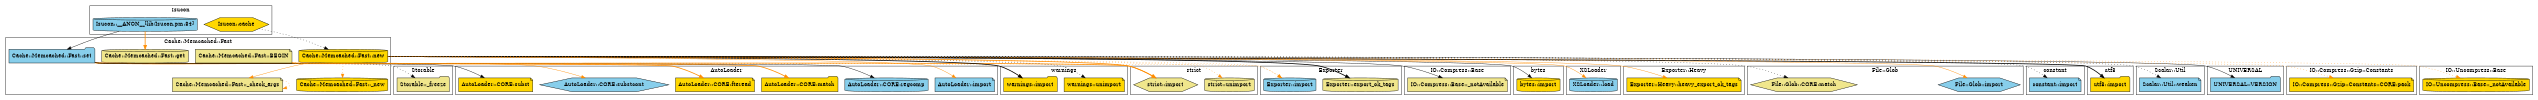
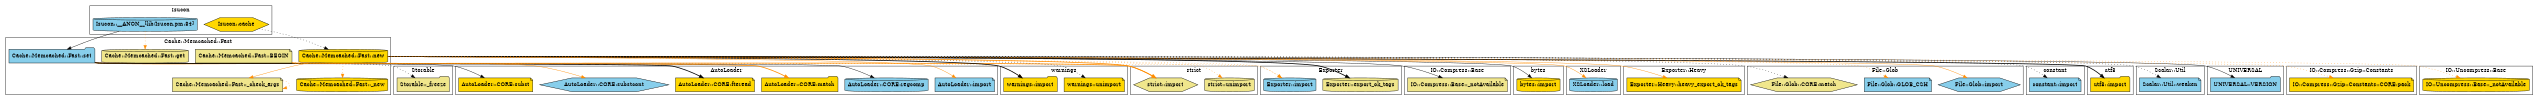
(145, 40) -> (145, 40)
(398, 64) -> (398, 64)
none -> (1898, 85)
